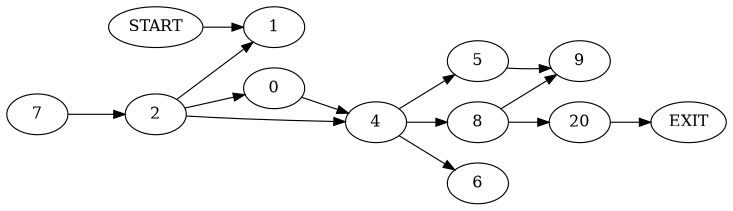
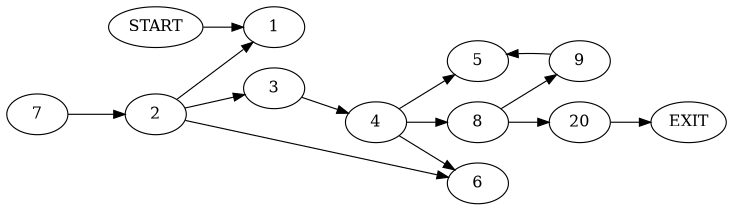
(523, 69) -> (534, 54)
(274, 88) -> (274, 88)
(260, 119) -> (311, 148)
